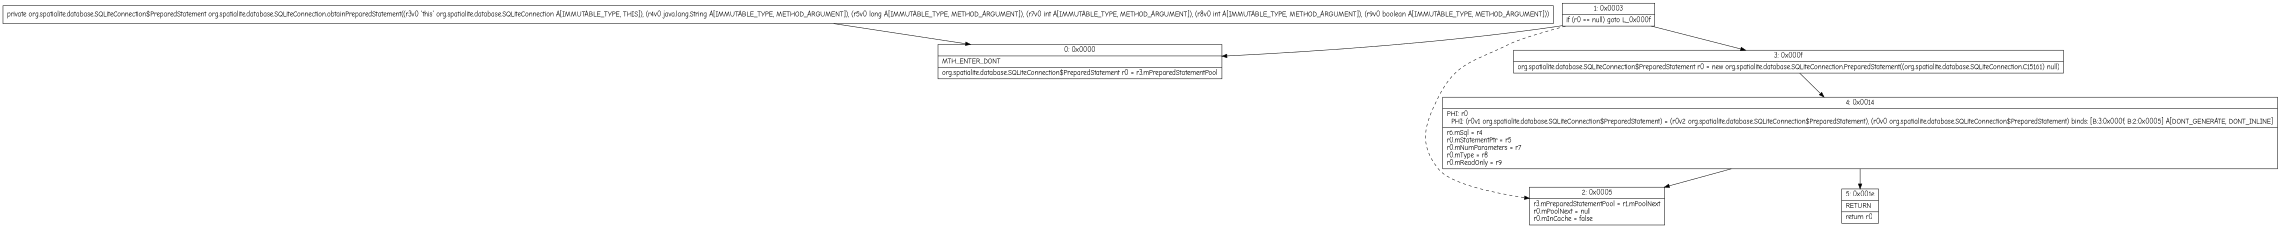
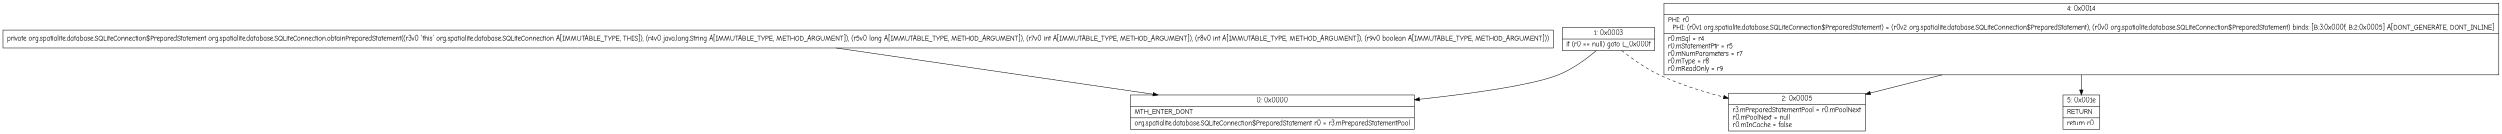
(1789, 62) -> none
(1465, 133) -> (1686, 39)
(1597, 204) -> (1797, 110)
